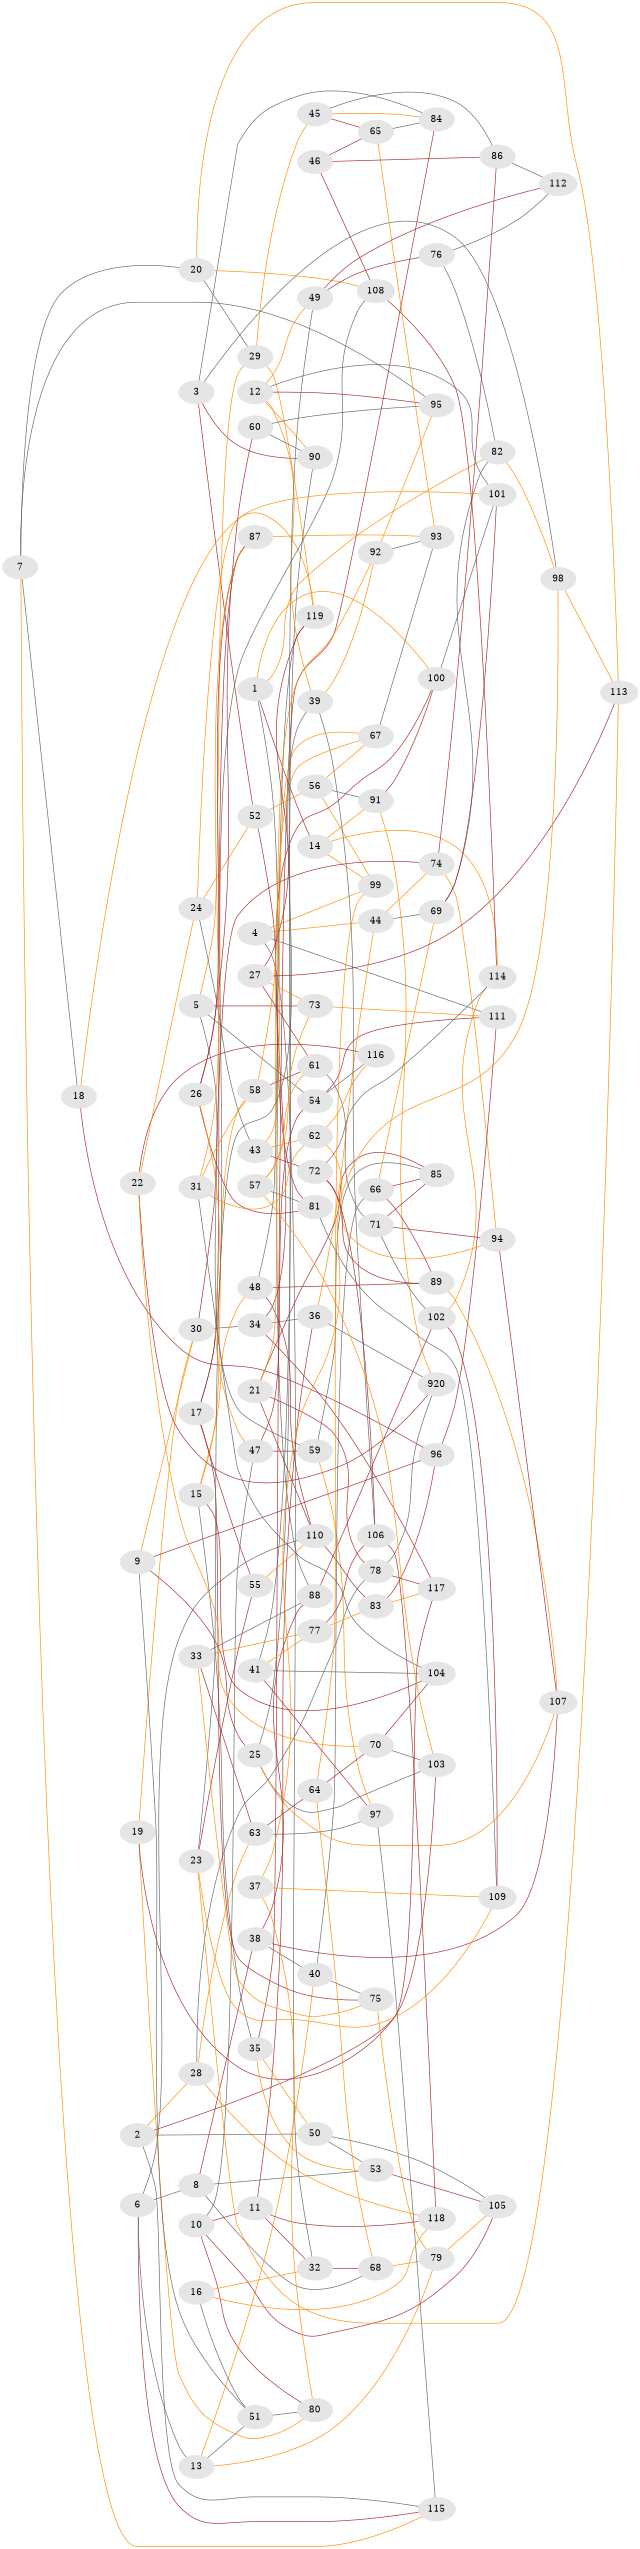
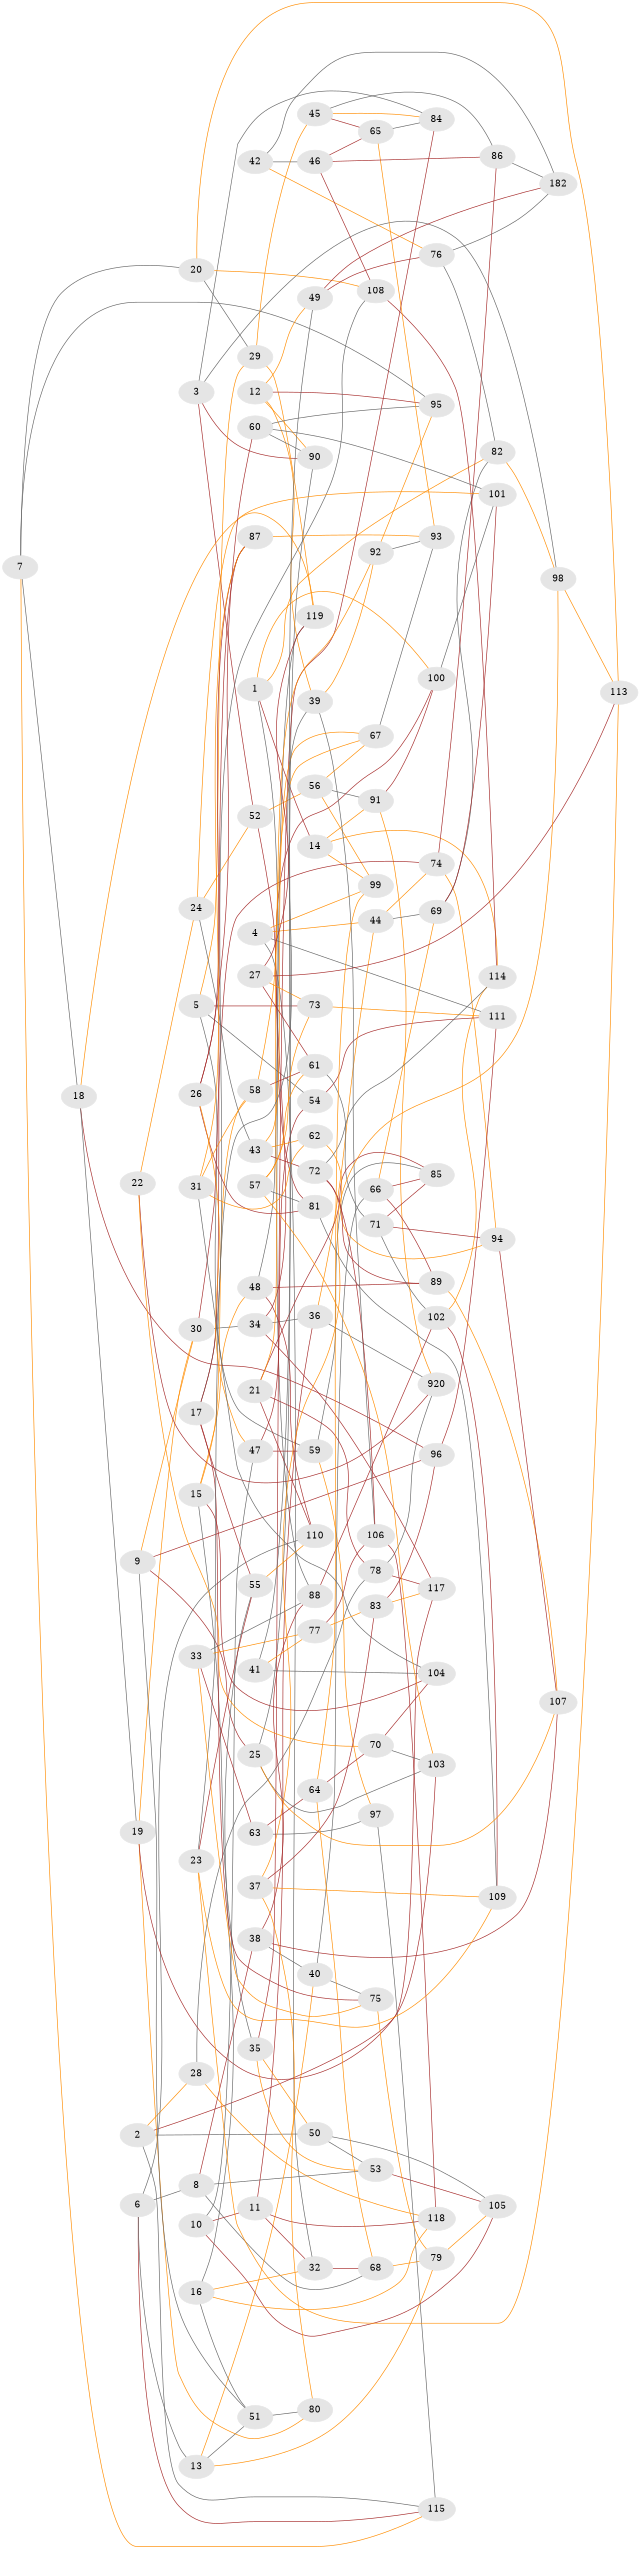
none -> (255, 162)
(558, 184) -> (558, 184)
(416, 370) -> (379, 453)
(376, 1056) -> none
none -> (108, 1465)
(351, 1581) -> (350, 1755)
(310, 1737) -> none
(217, 1946) -> none
none -> (233, 2078)
(230, 2333) -> none
